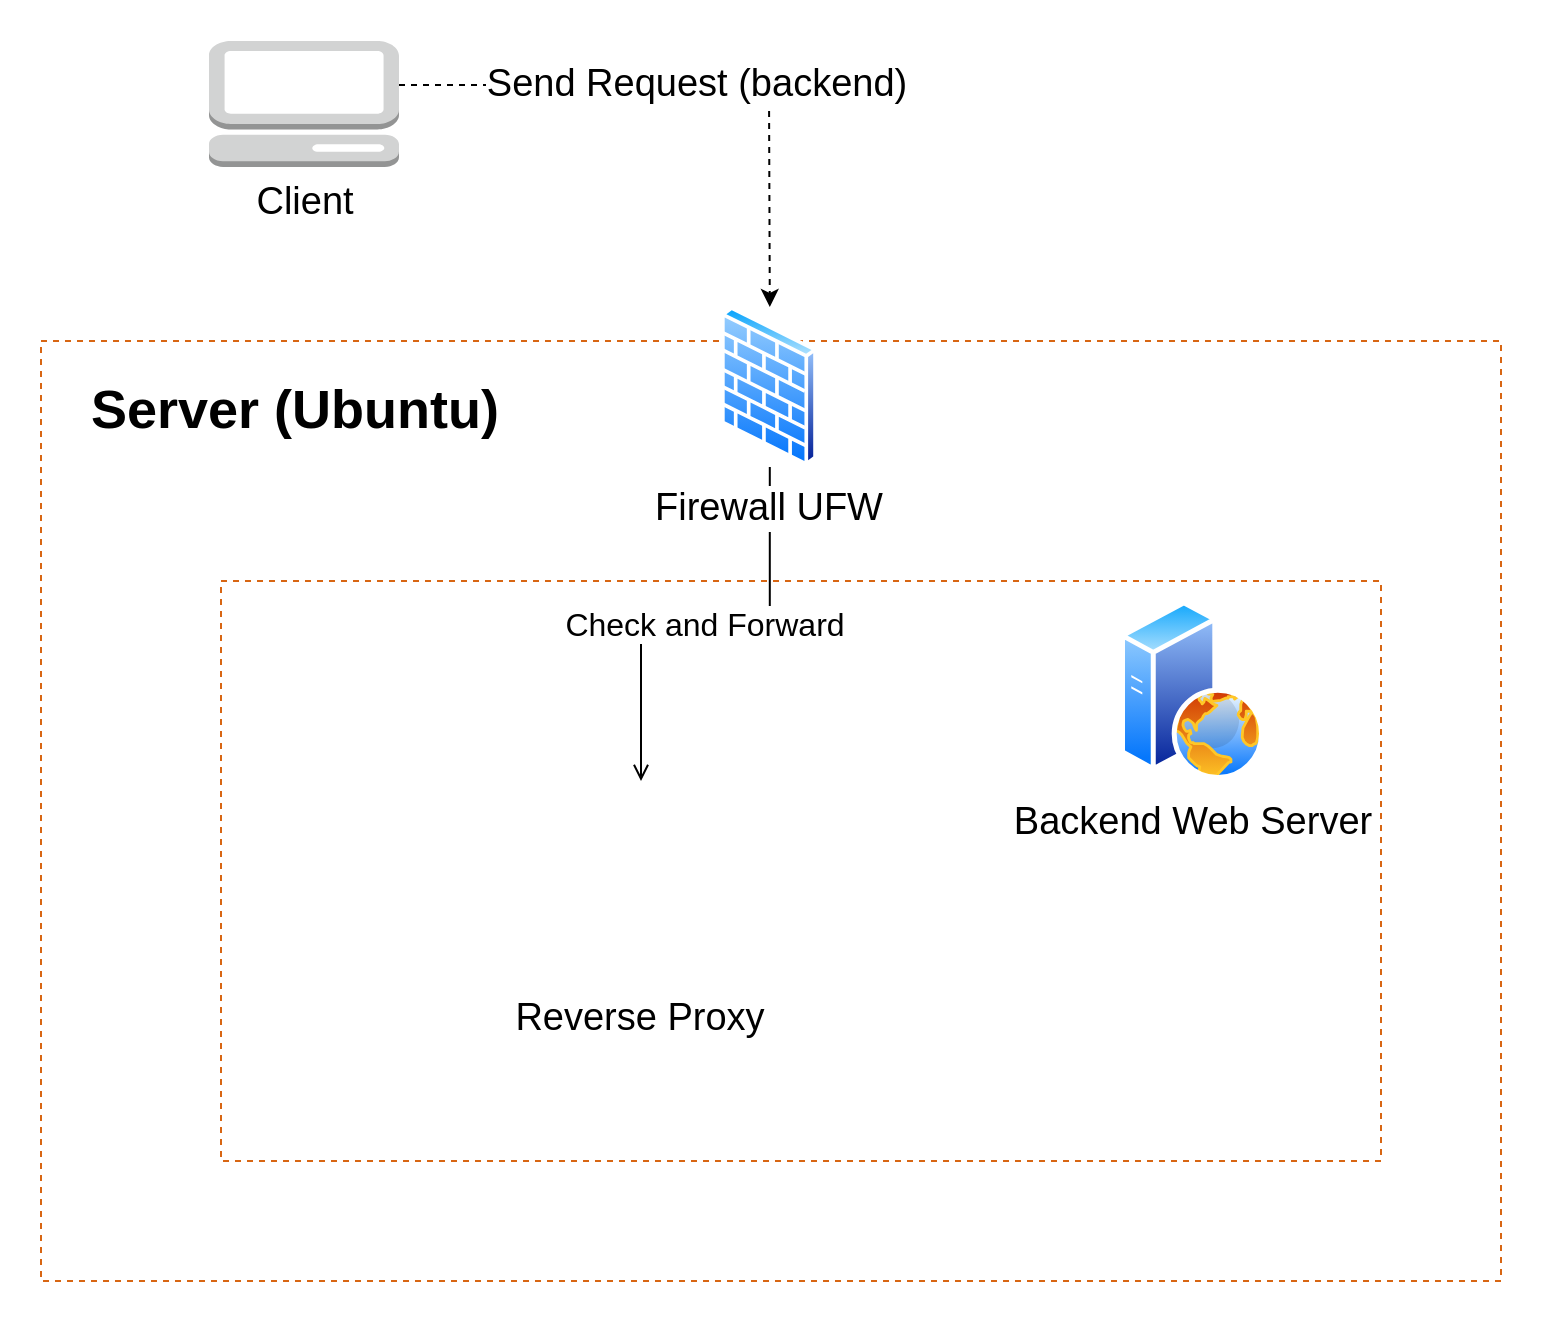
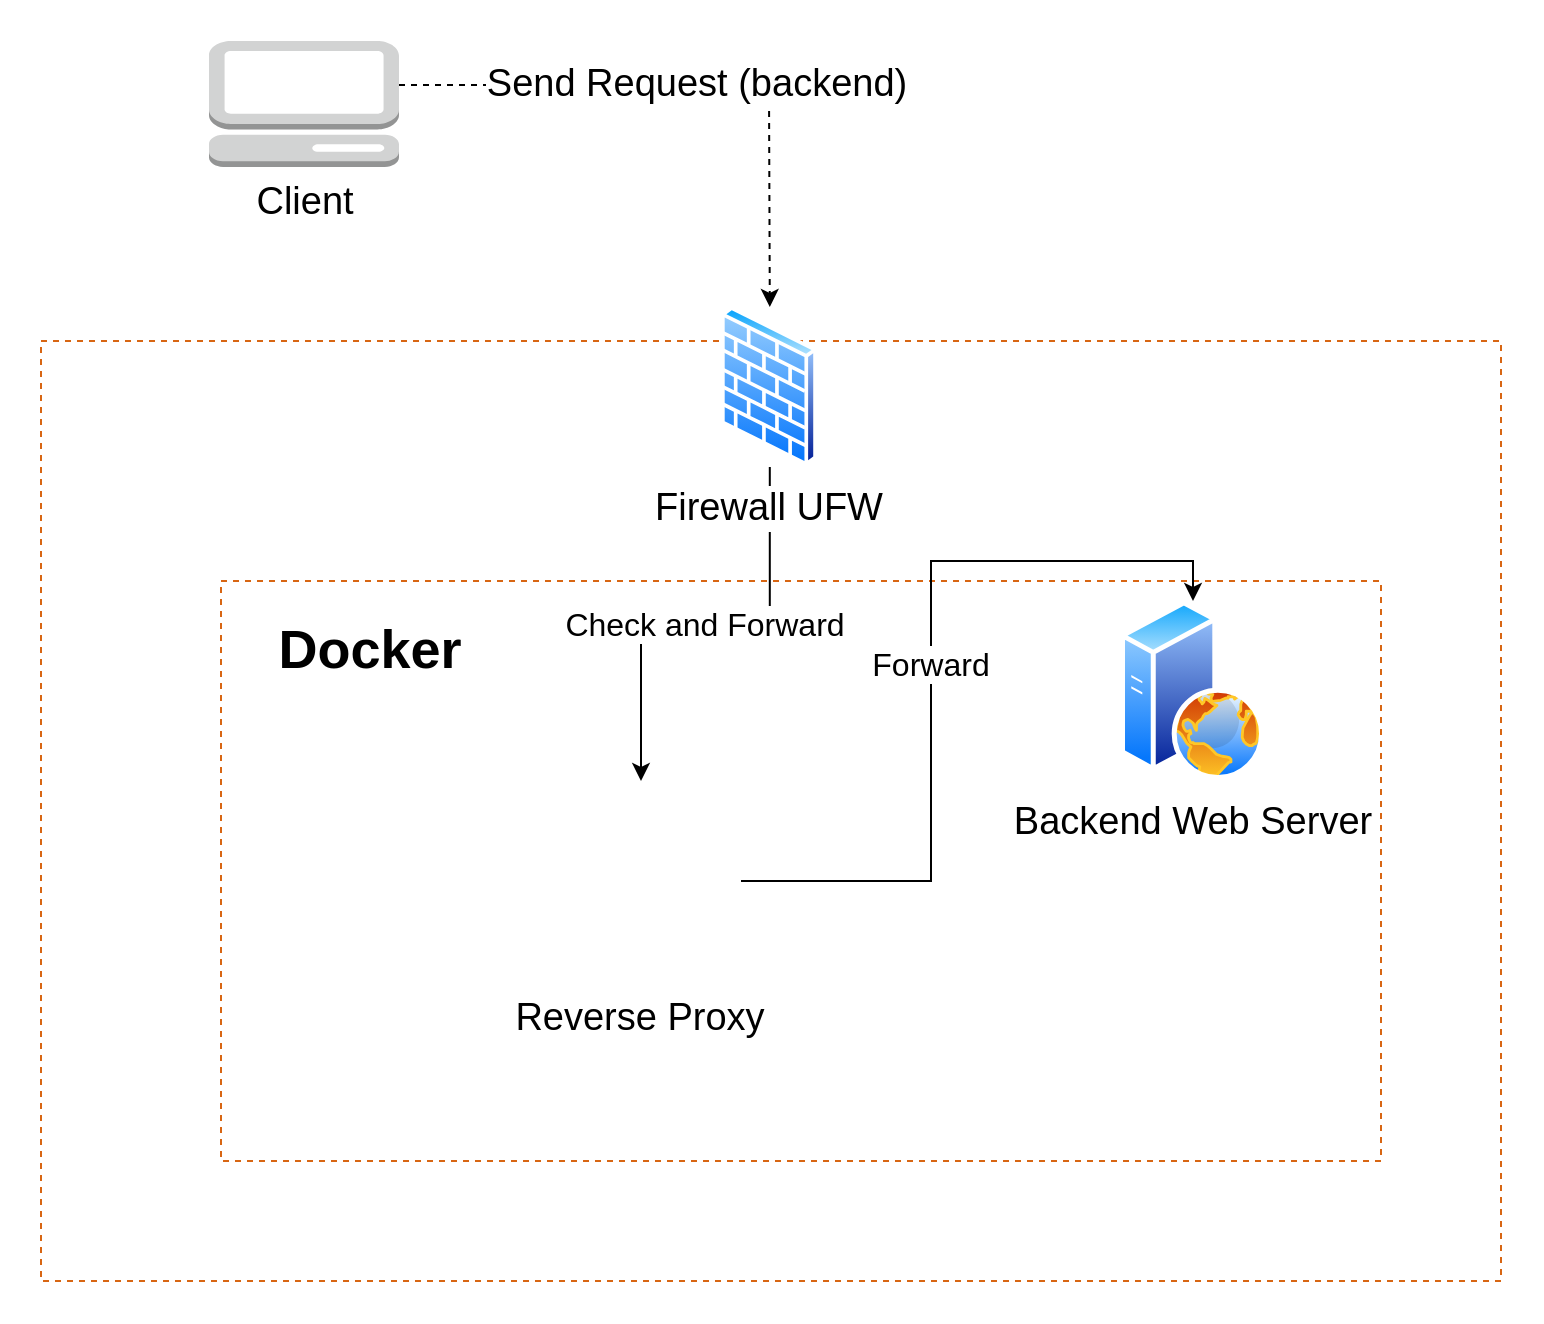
(296, 411) -> none
none -> (371, 651)
(641, 768) -> (641, 766)
none -> (931, 877)
